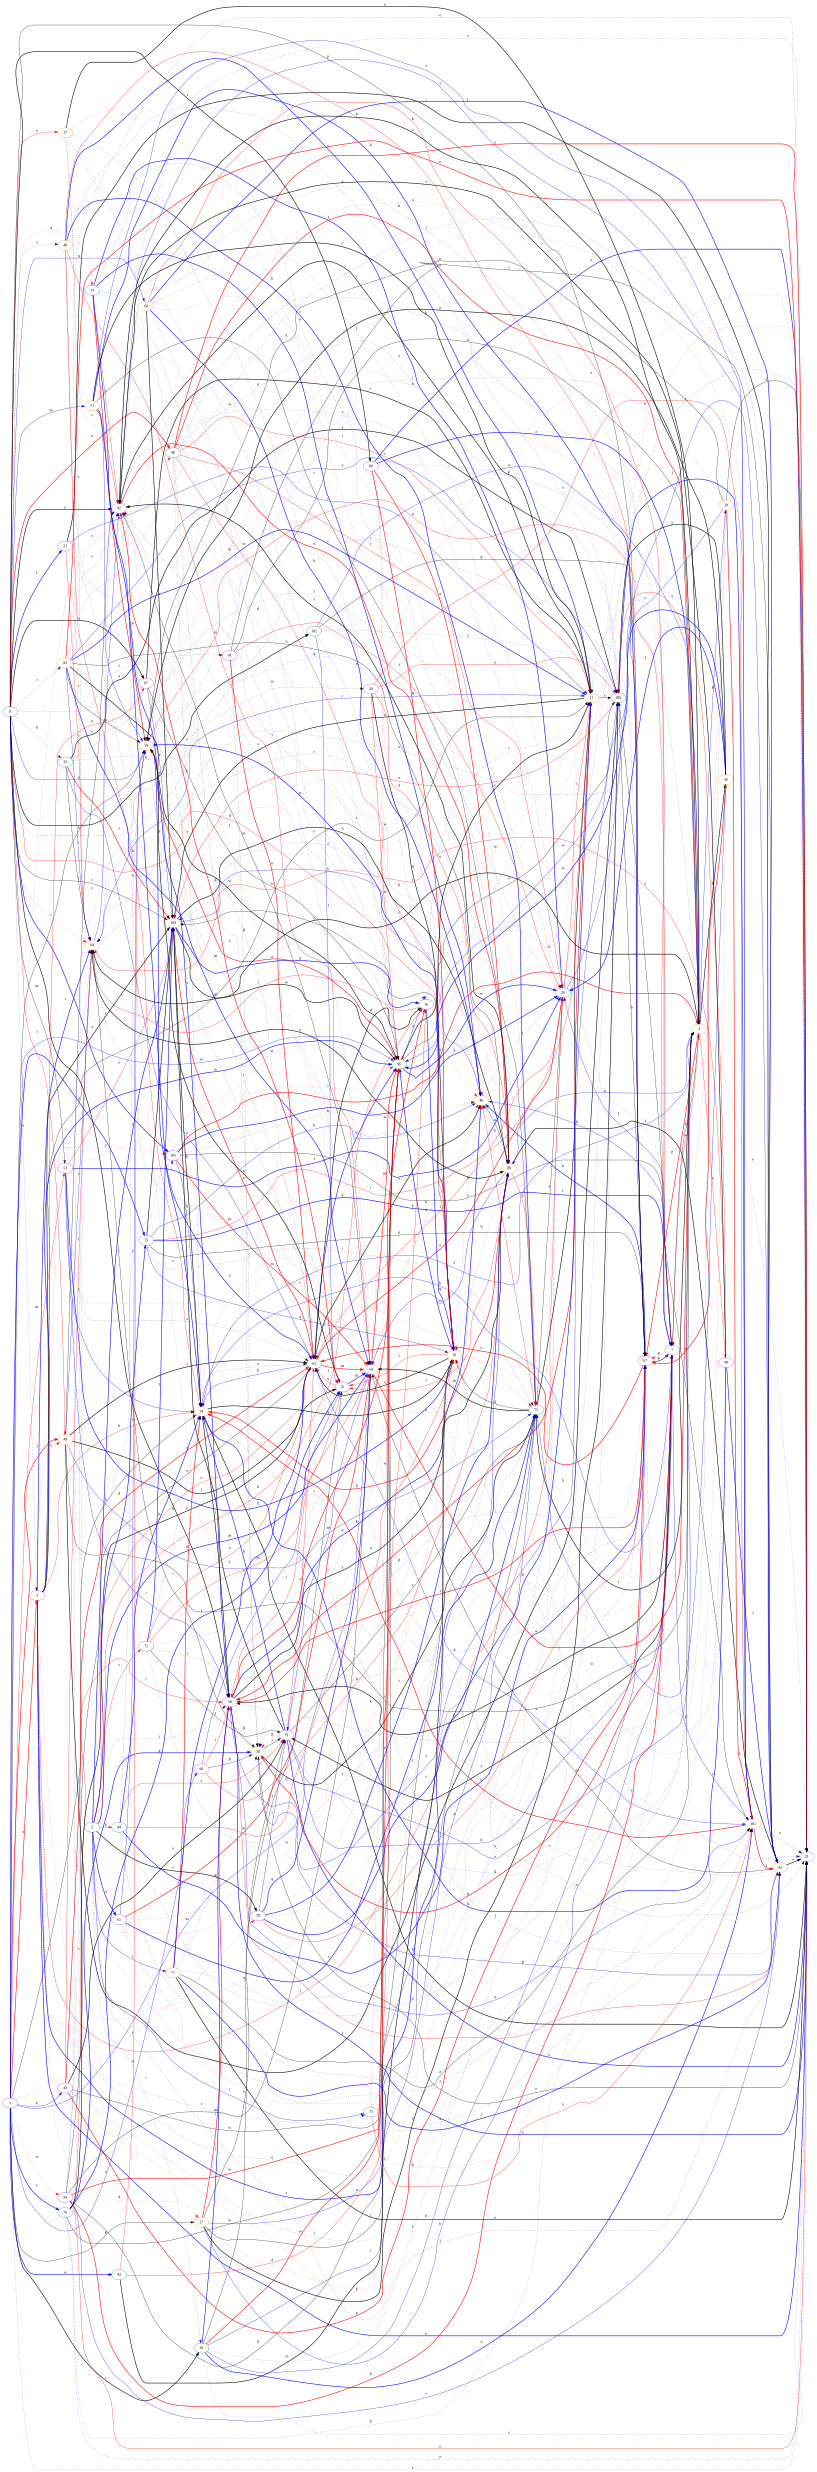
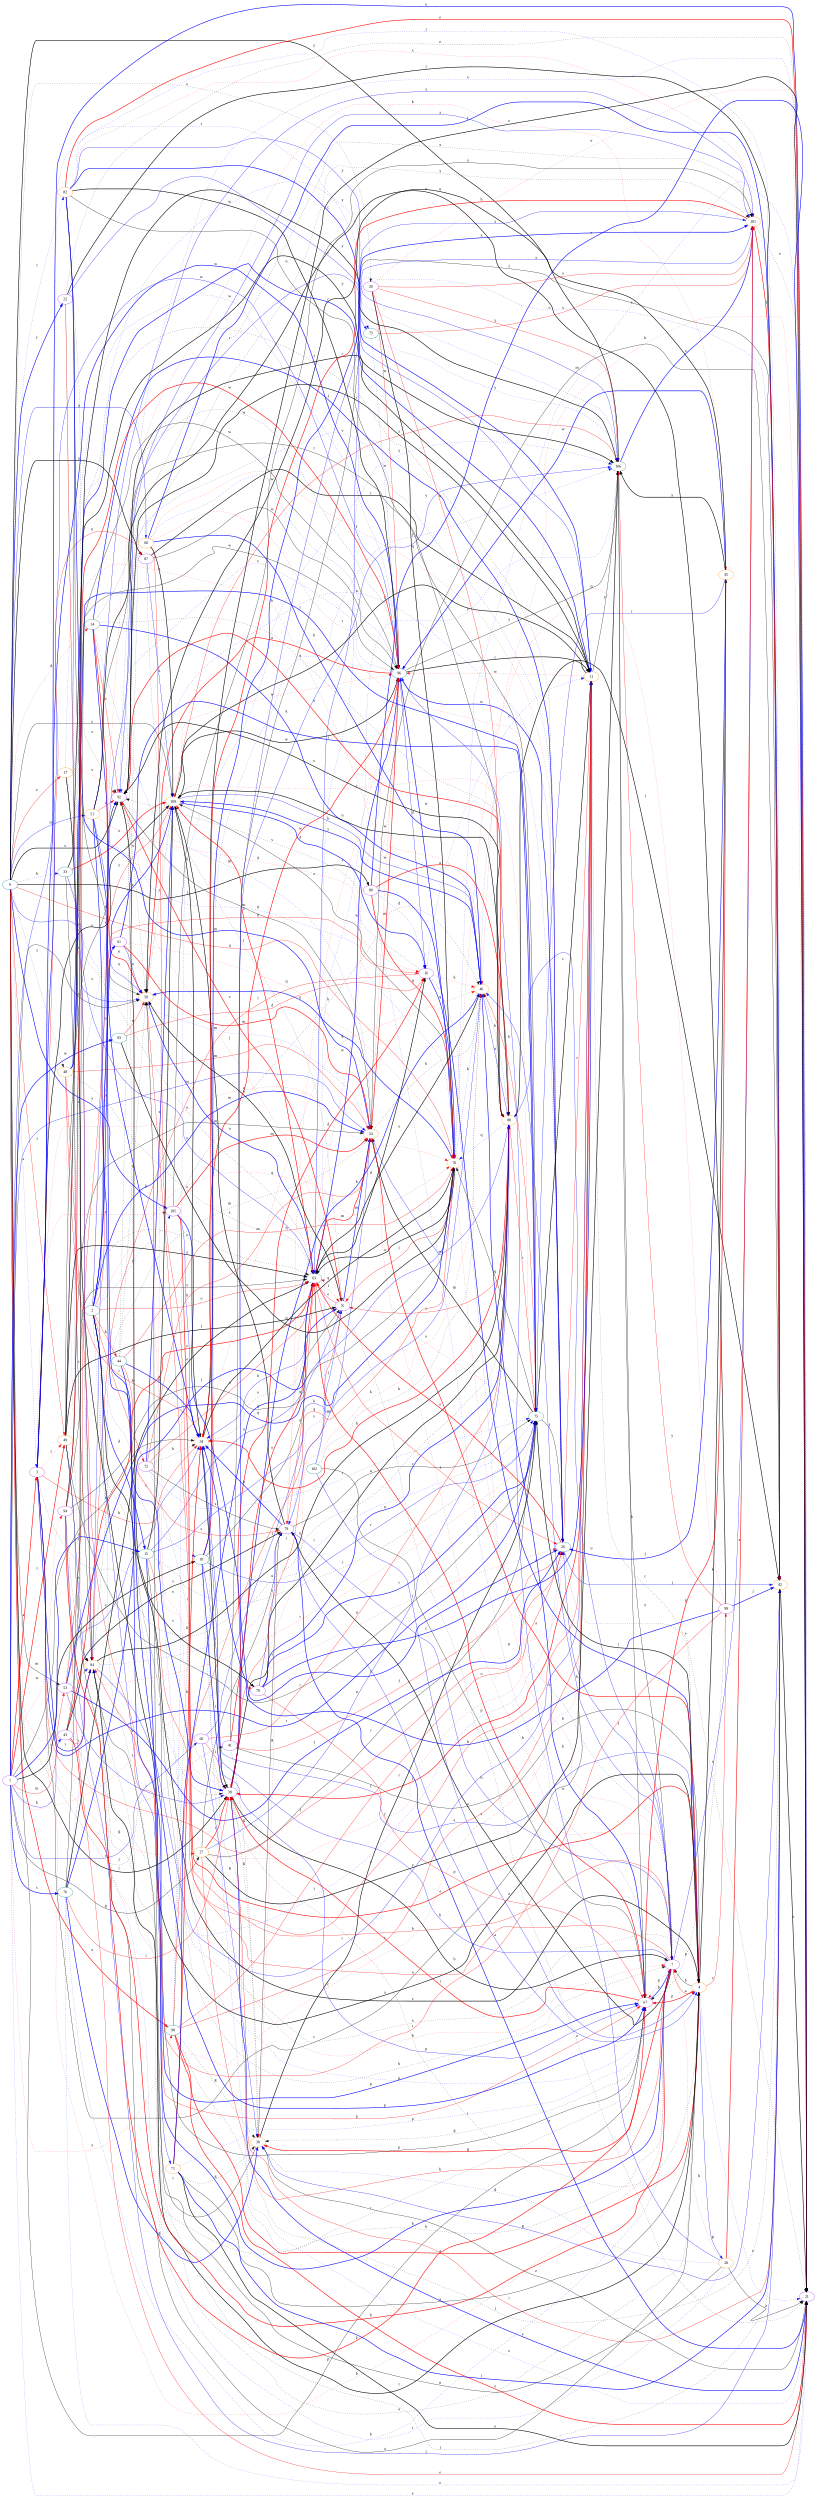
(150, 781) -> (33, 56)
(379, 881) -> (369, 866)
(615, 1093) -> (576, 1371)
(294, 1564) -> (289, 1693)
(334, 1693) -> (400, 1588)
(552, 1989) -> (368, 2184)
